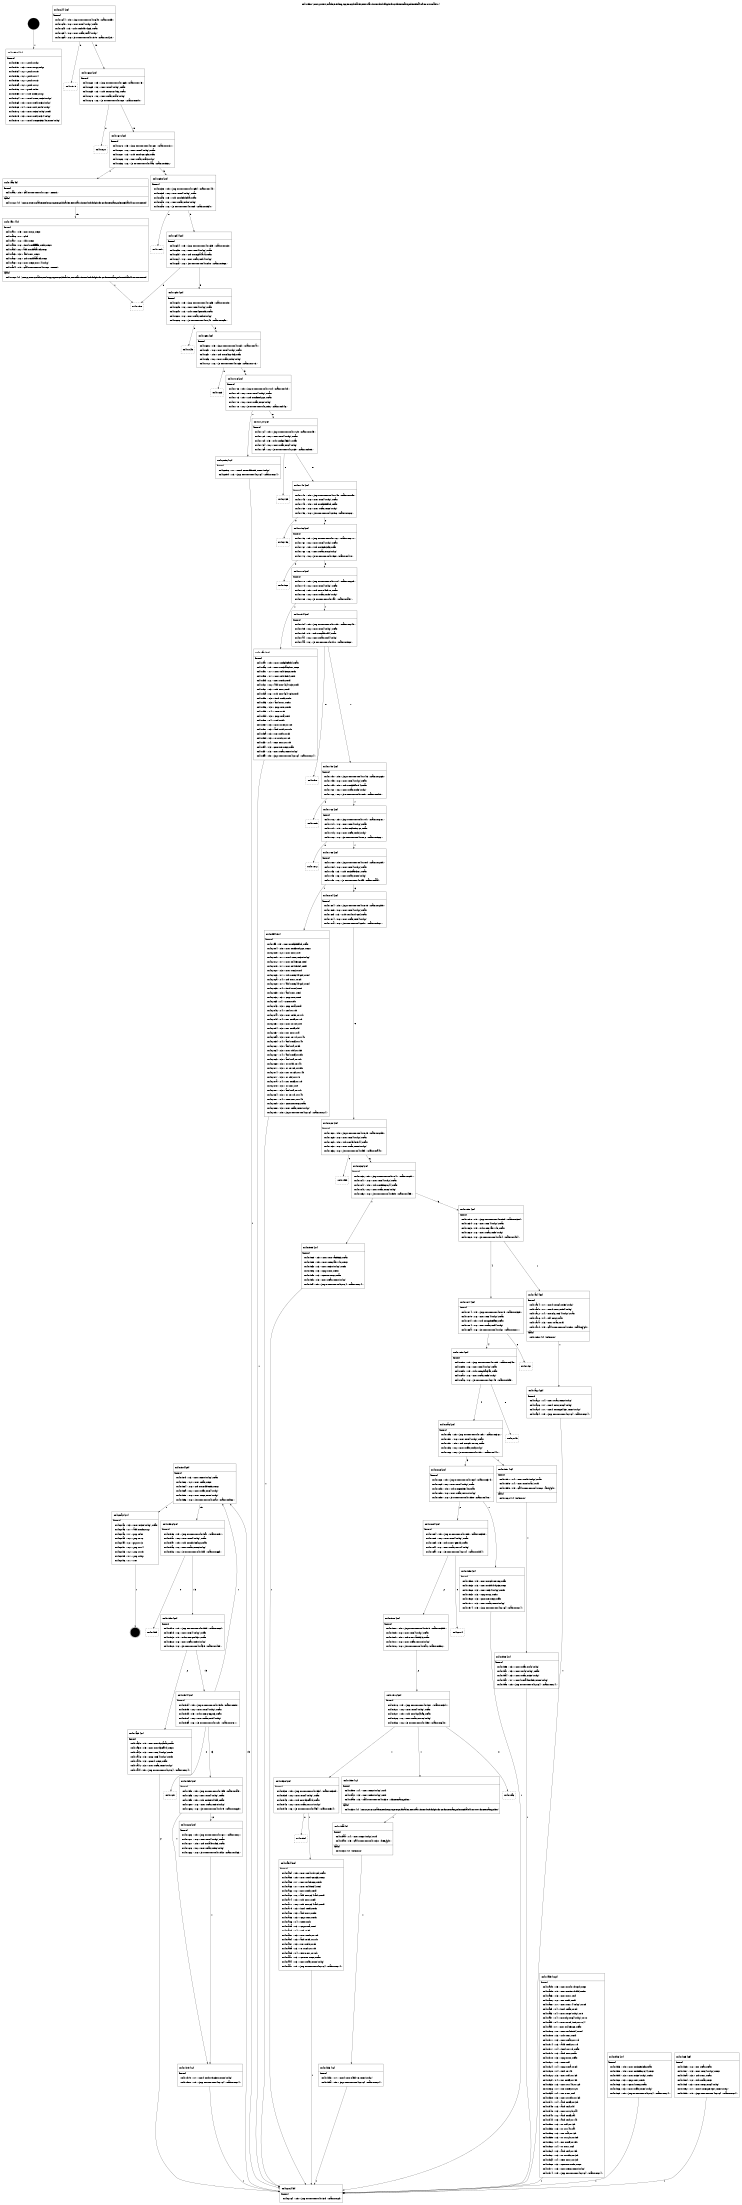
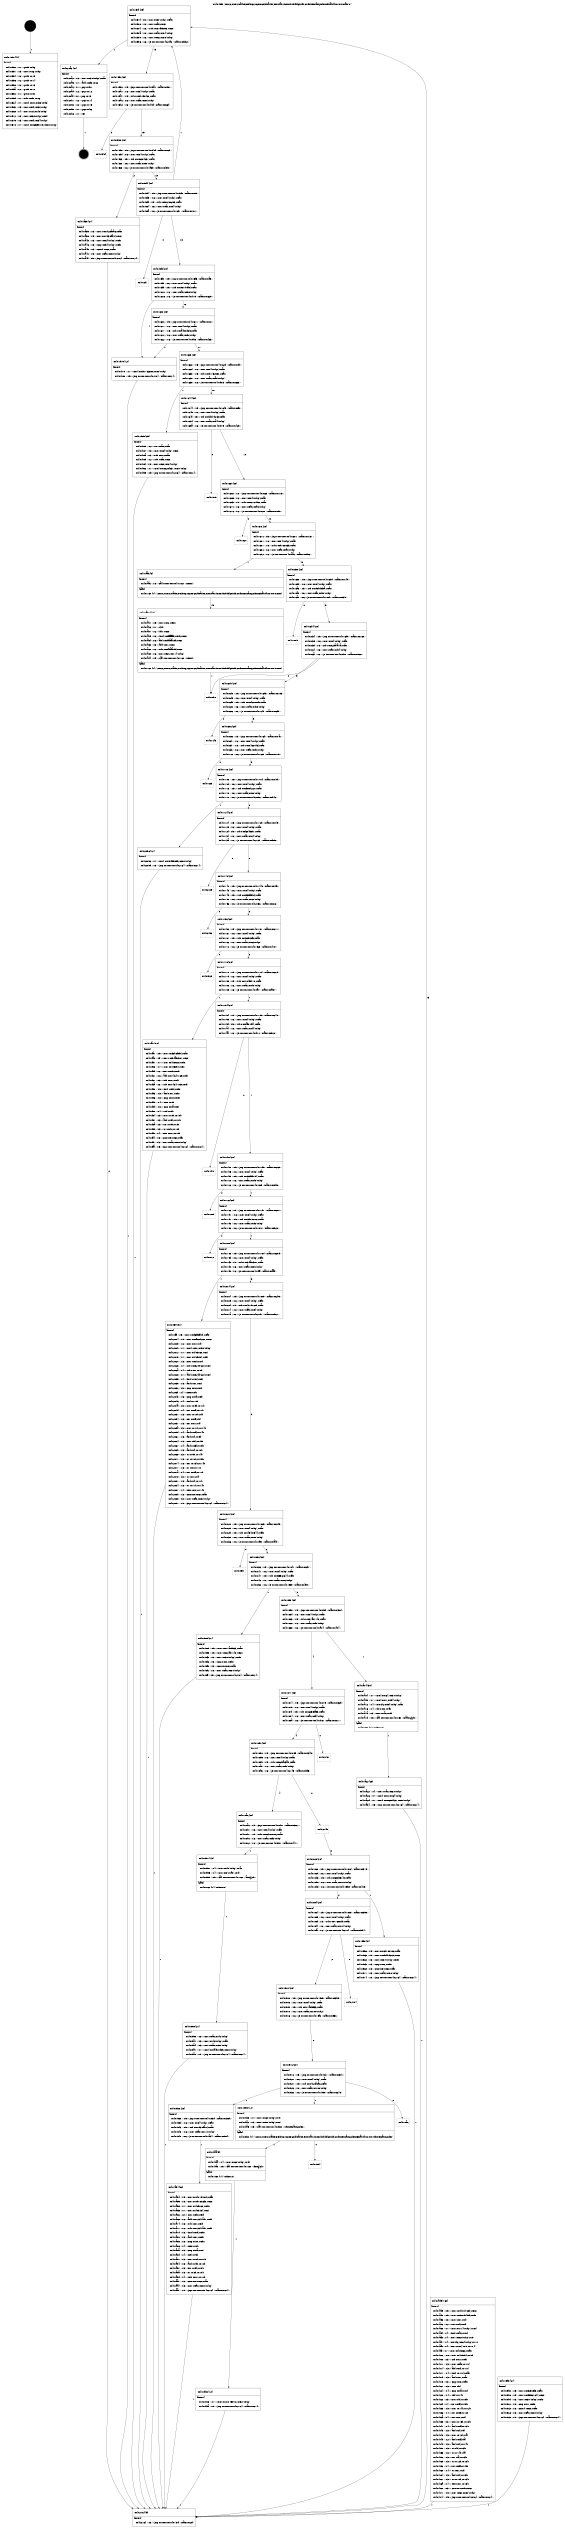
none -> (211, 369)
(466, 1461) -> (327, 1844)
(303, 1823) -> (315, 2150)
